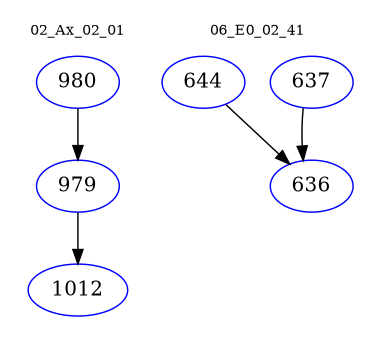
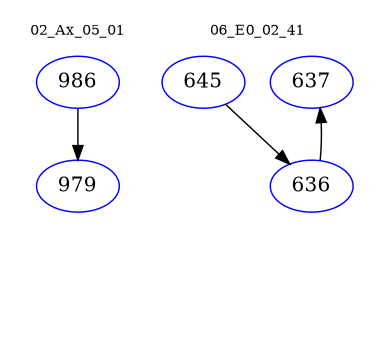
(78, 31) -> (78, 31)
(78, 82) -> (78, 82)
(203, 82) -> (203, 82)
(302, 127) -> (321, 142)
(78, 290) -> none
